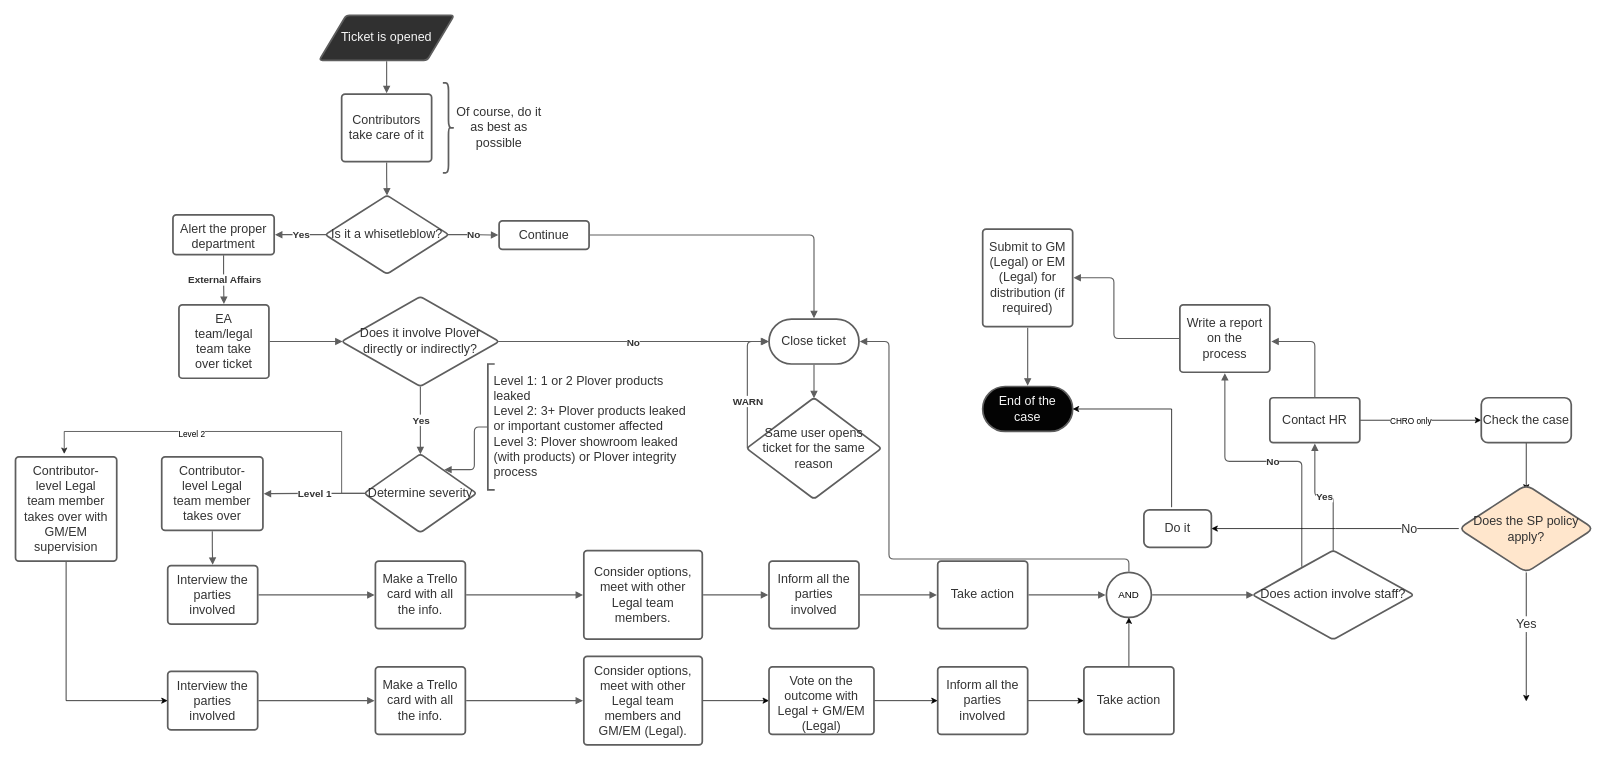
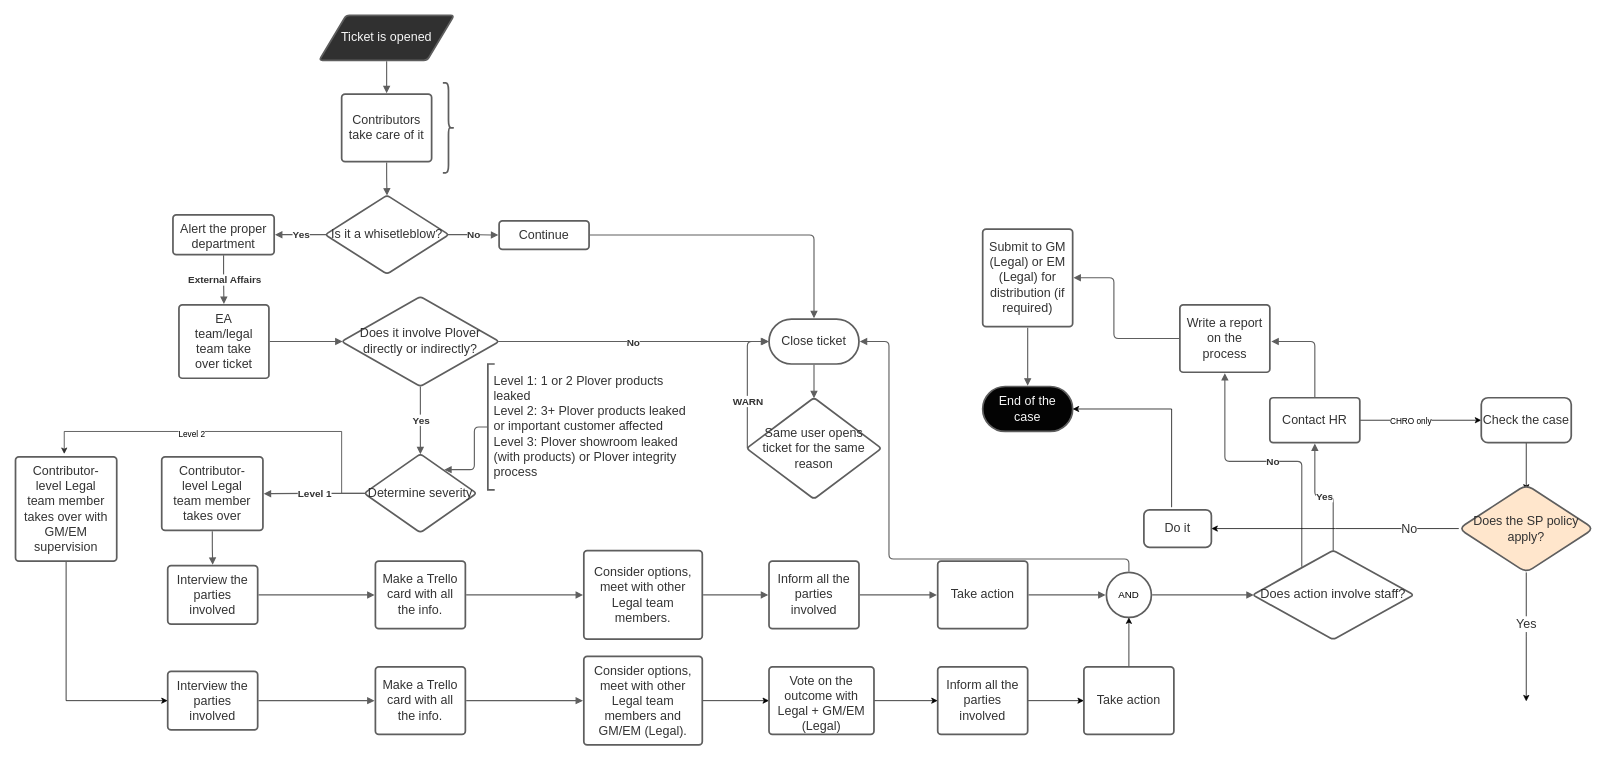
(499, 128) -> none
